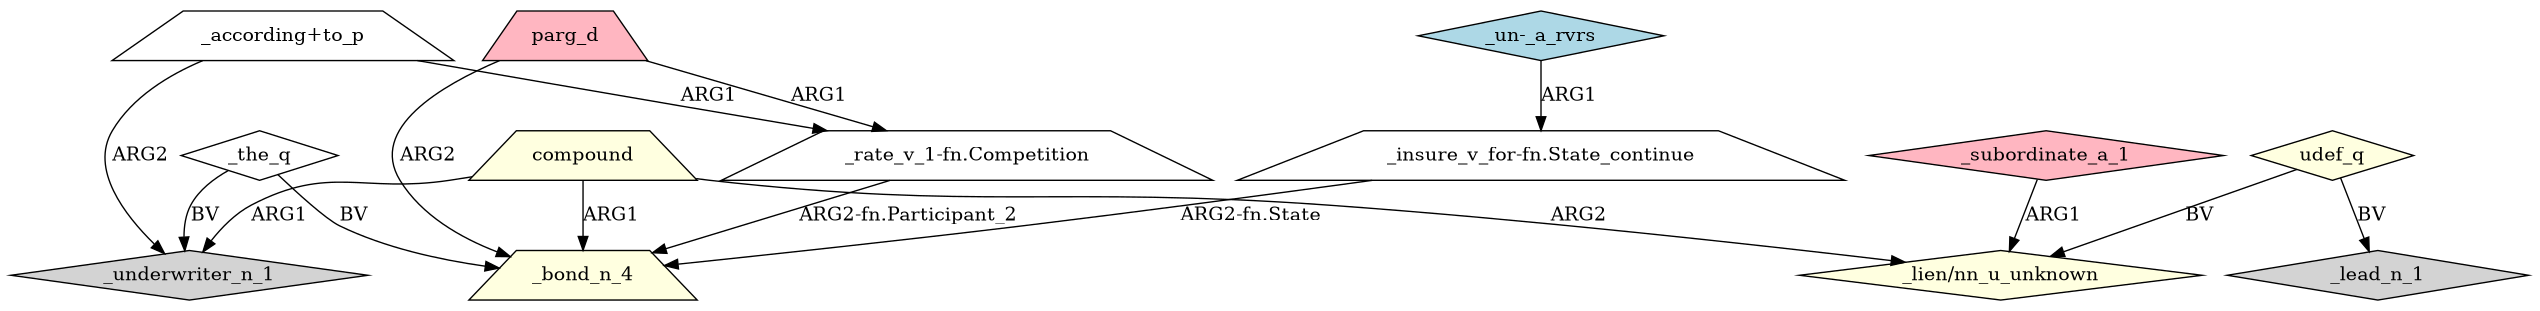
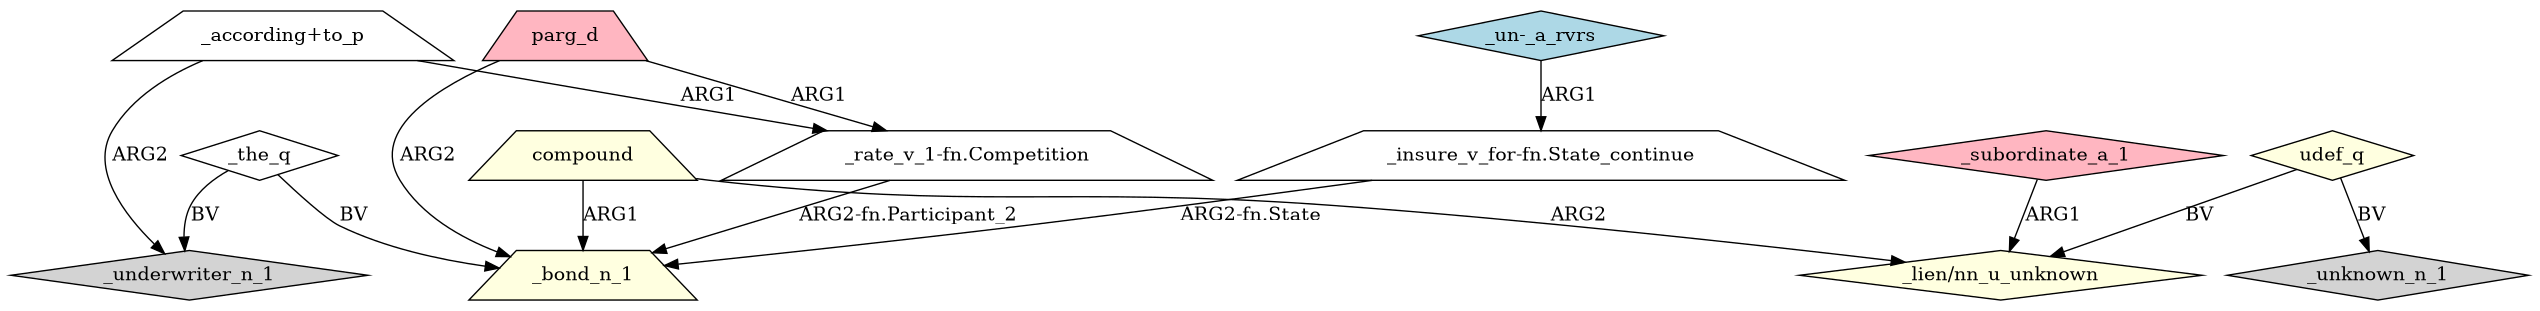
(333, 183) -> none
(583, 275) -> (583, 275)
(2378, 275) -> (2378, 275)
